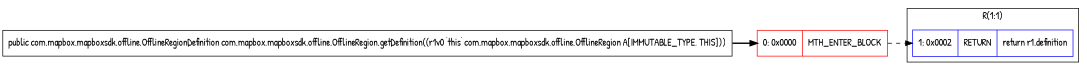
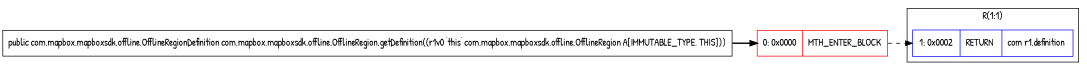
(1035, 43) -> (1036, 43)
